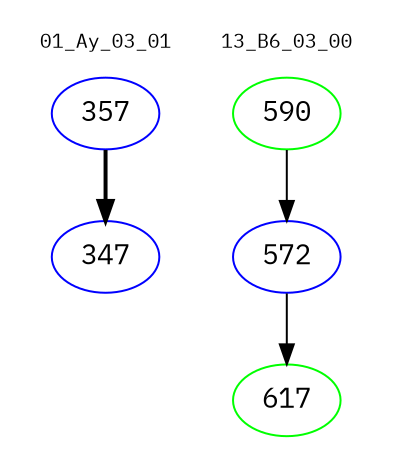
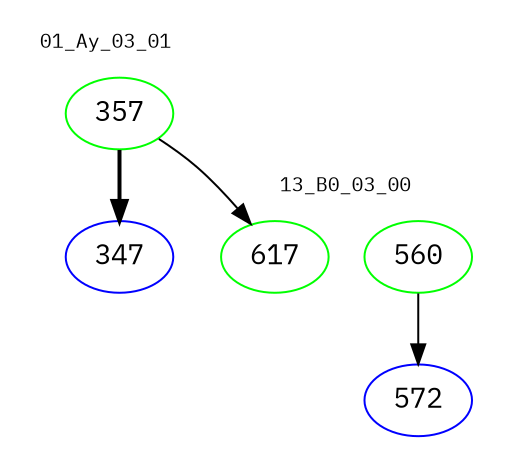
(288, 43) -> (347, 186)
(106, 114) -> (120, 114)
(287, 114) -> (418, 257)
(287, 319) -> (218, 187)
